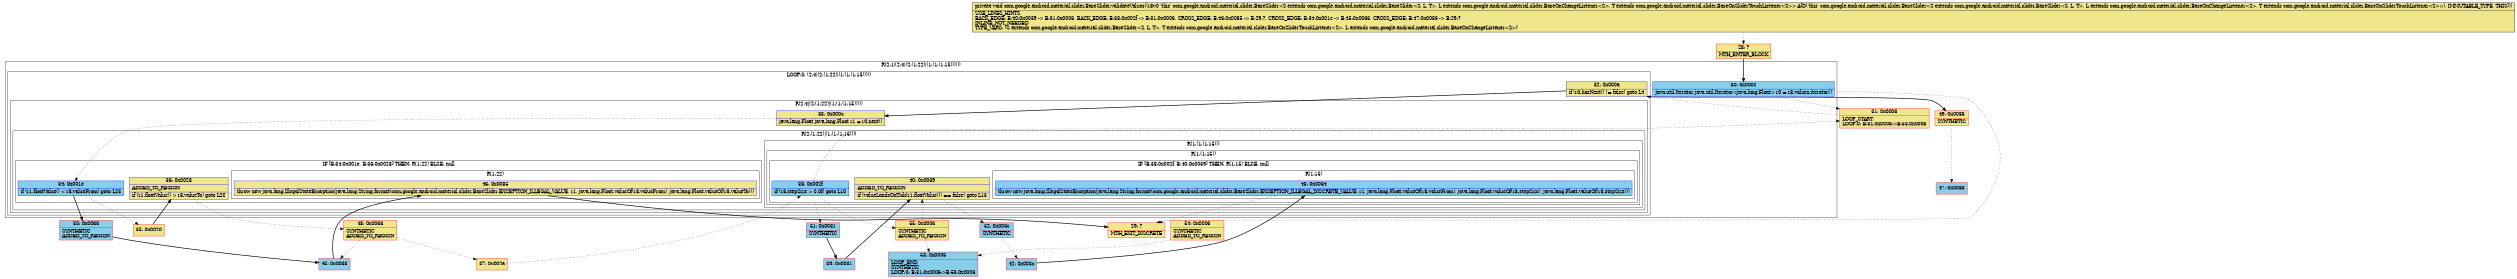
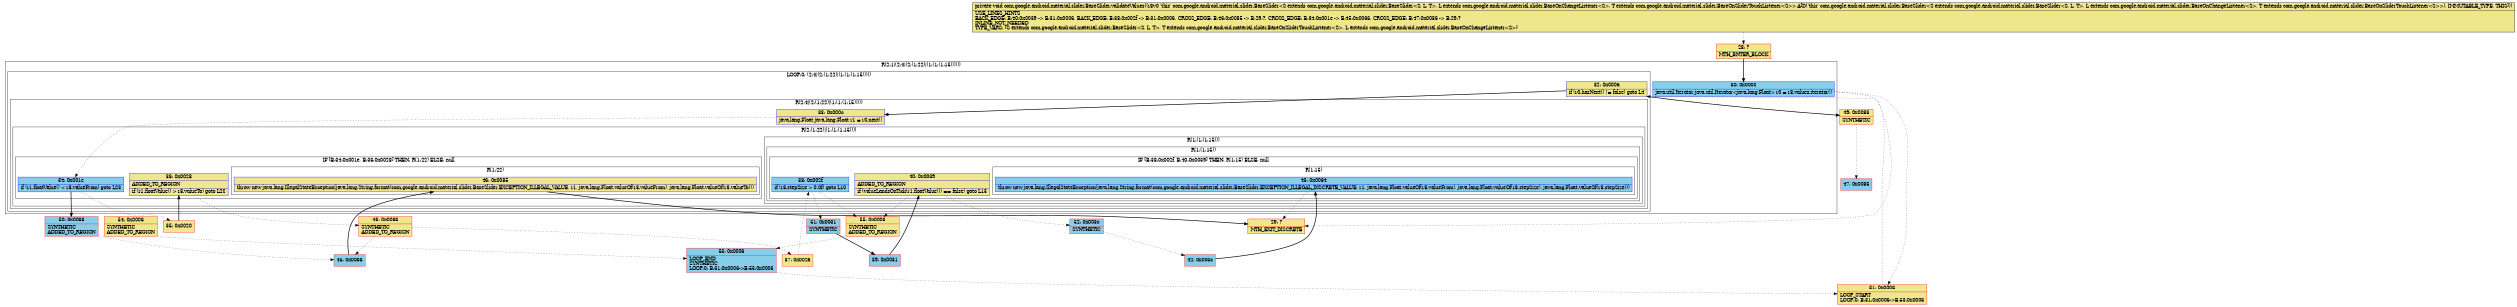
(1312, 129) -> (1305, 289)
(922, 212) -> (898, 205)
(214, 252) -> (214, 252)
